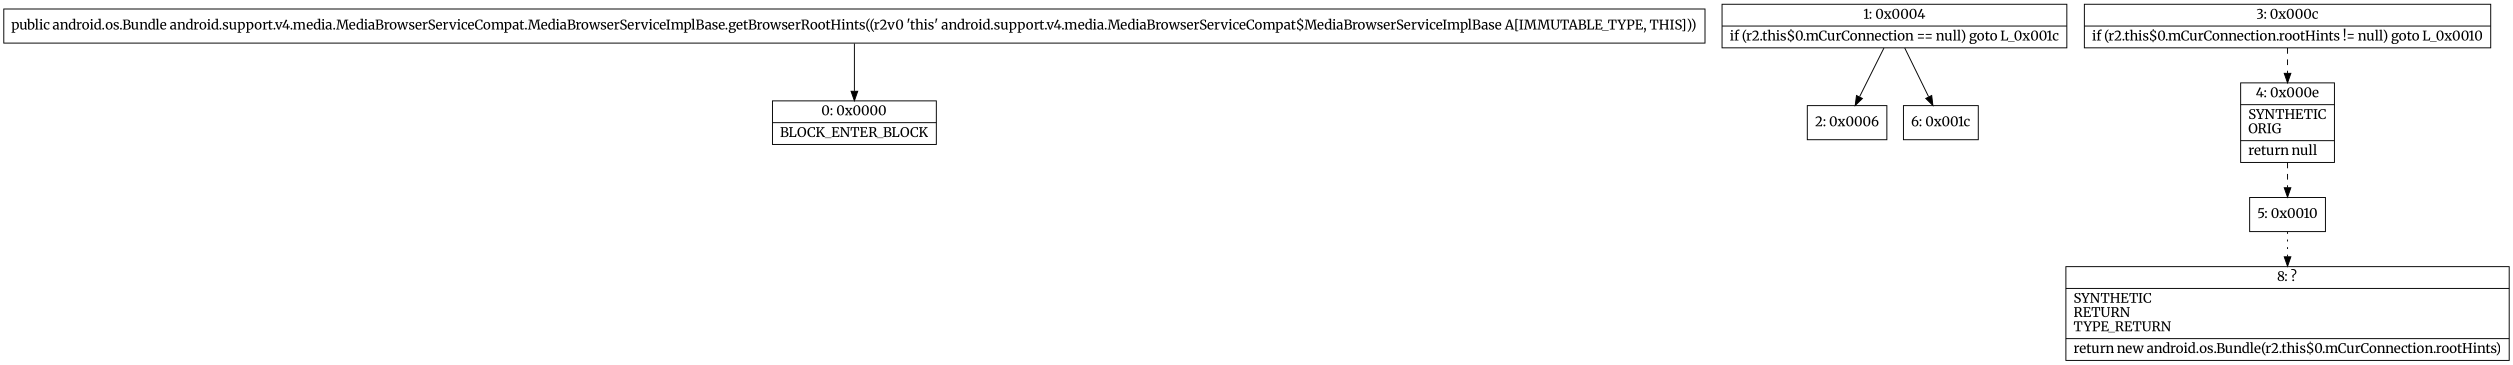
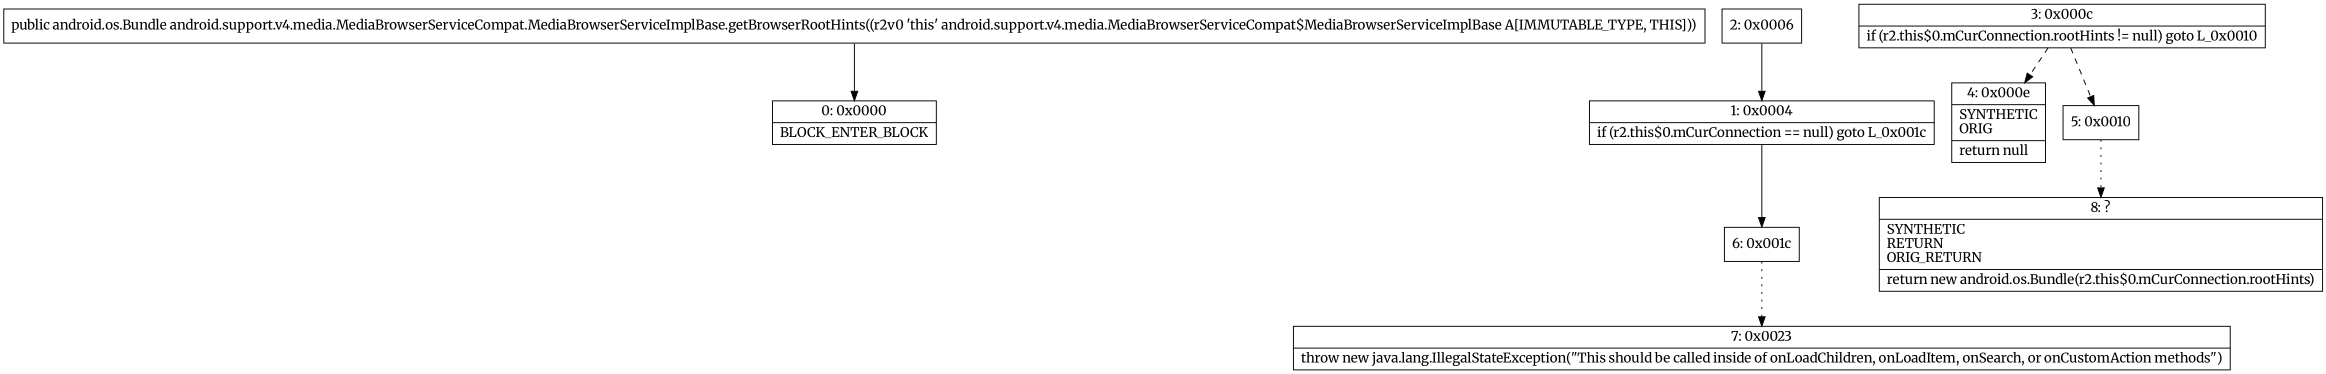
(1872, 72) -> (1762, 67)
(2288, 175) -> (2081, 72)
(2122, 327) -> (1934, 258)
none -> (1762, 348)
